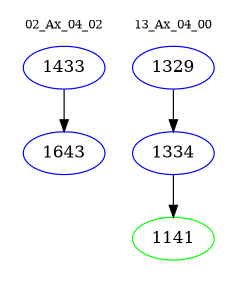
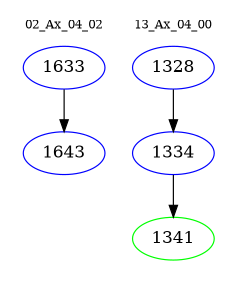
(64, 68) -> (64, 68)
(173, 68) -> (173, 68)
(173, 239) -> (173, 239)
